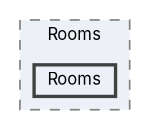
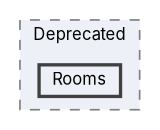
(75, 36) -> (80, 36)
